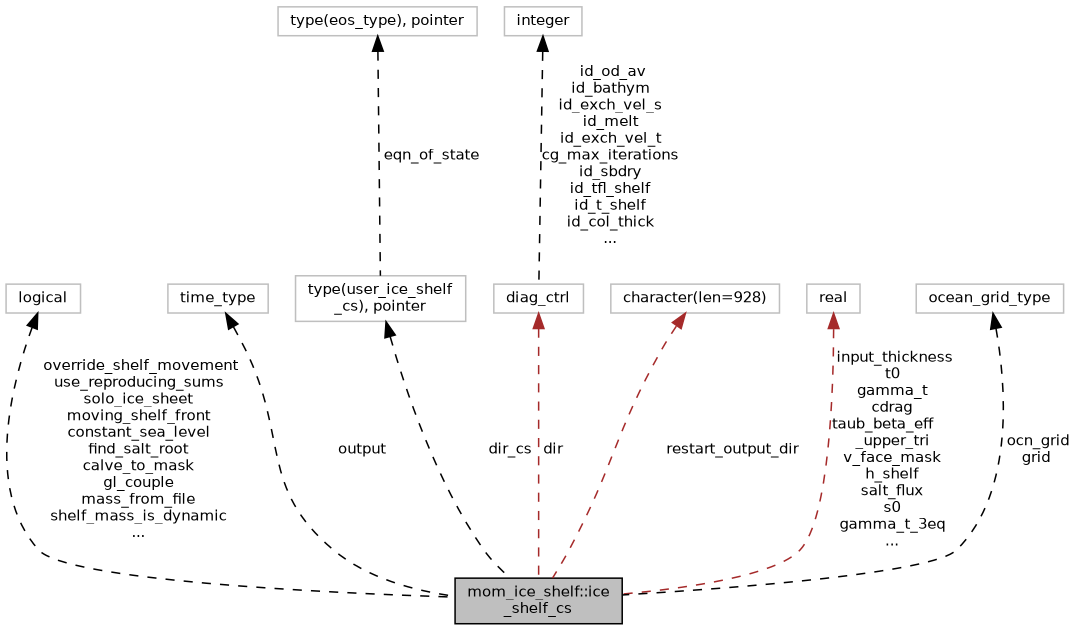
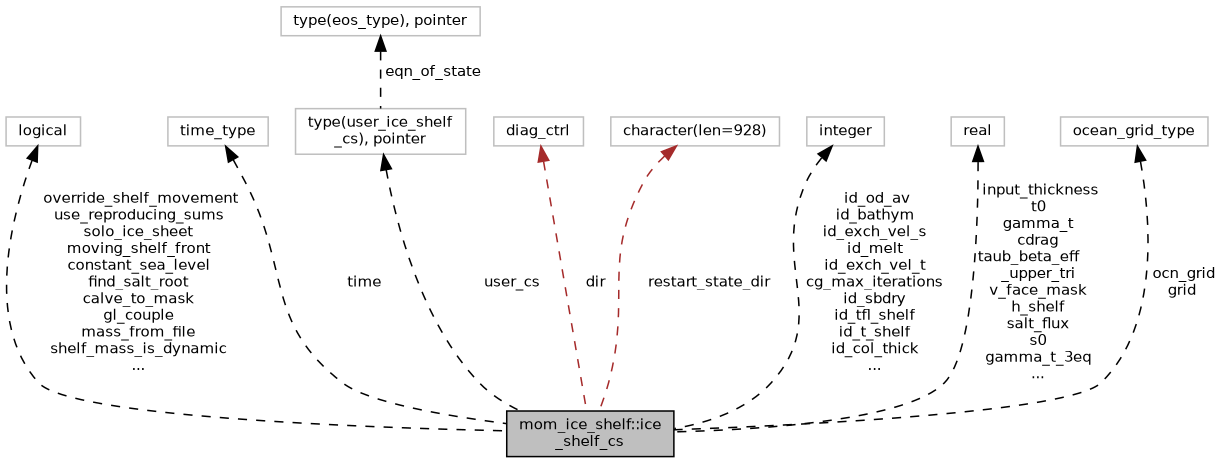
(541, 168) -> (798, 325)
(360, 450) -> (362, 283)
(508, 450) -> (510, 283)
(731, 450) -> (707, 283)
(810, 533) -> (922, 397)
